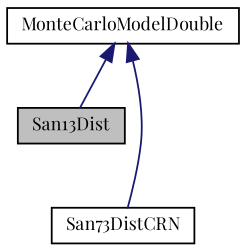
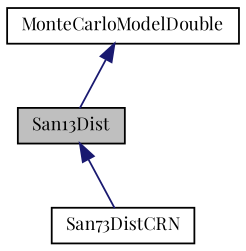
(141, 135) -> (102, 184)
